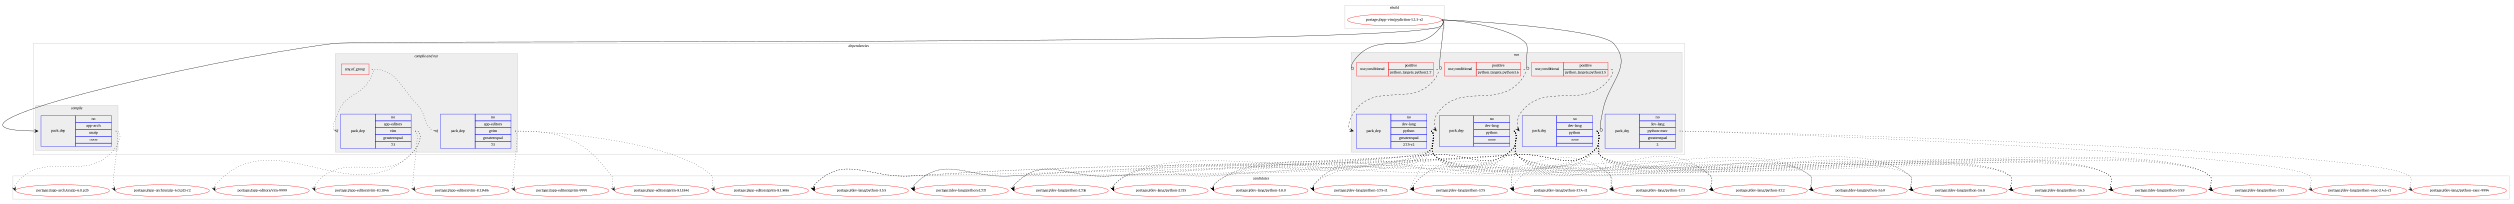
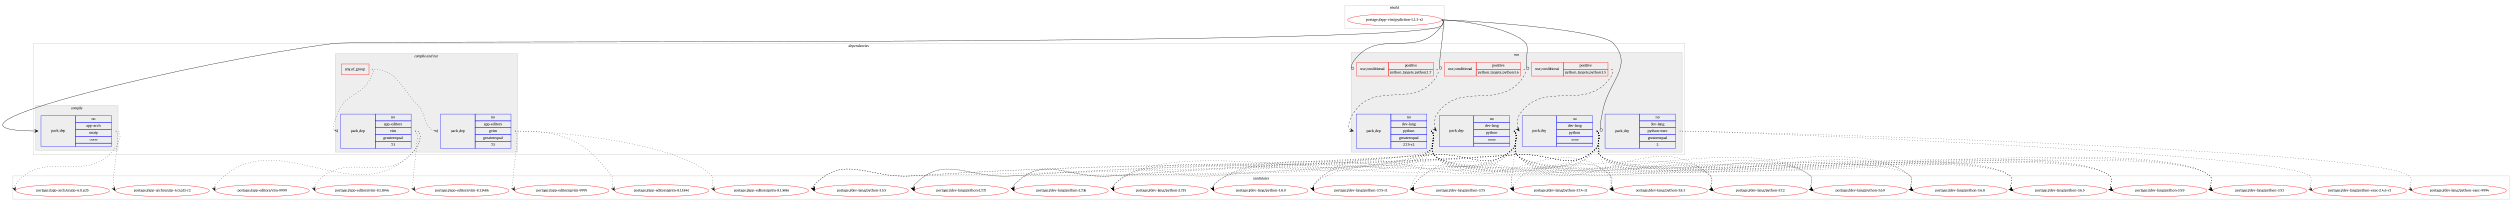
(1661, 191) -> (1661, 191)
